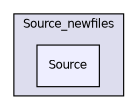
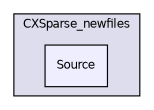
(69, 25) -> (77, 25)
